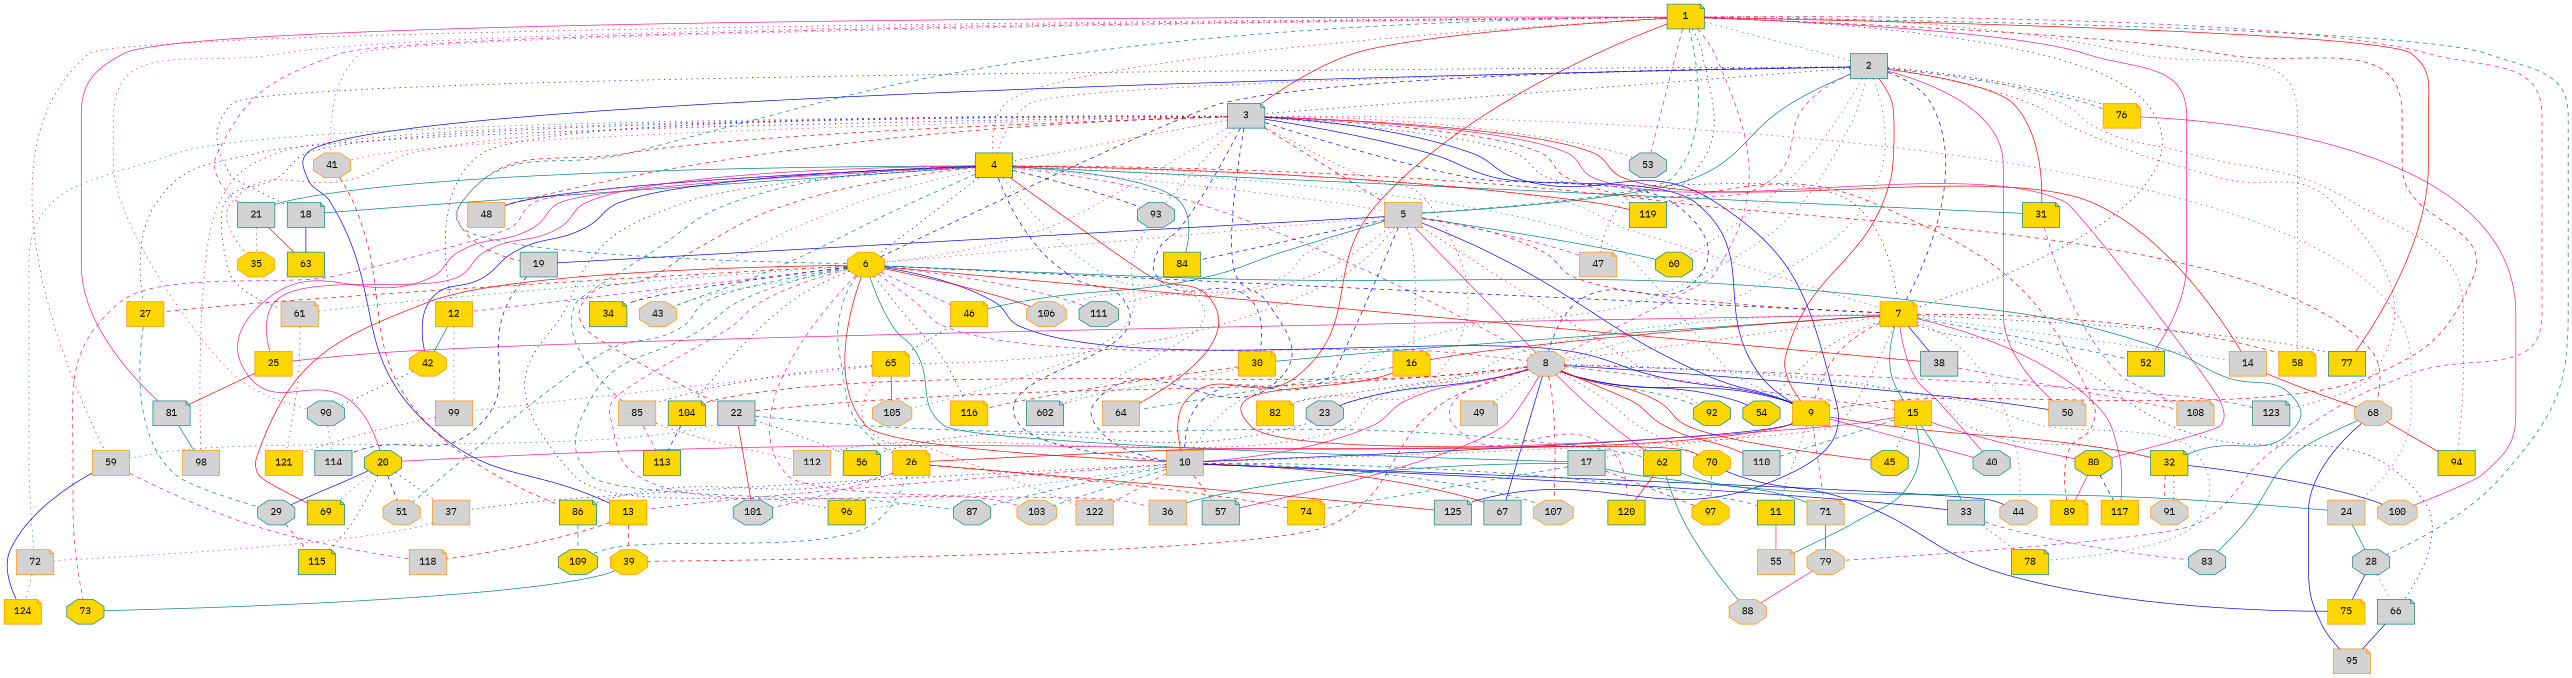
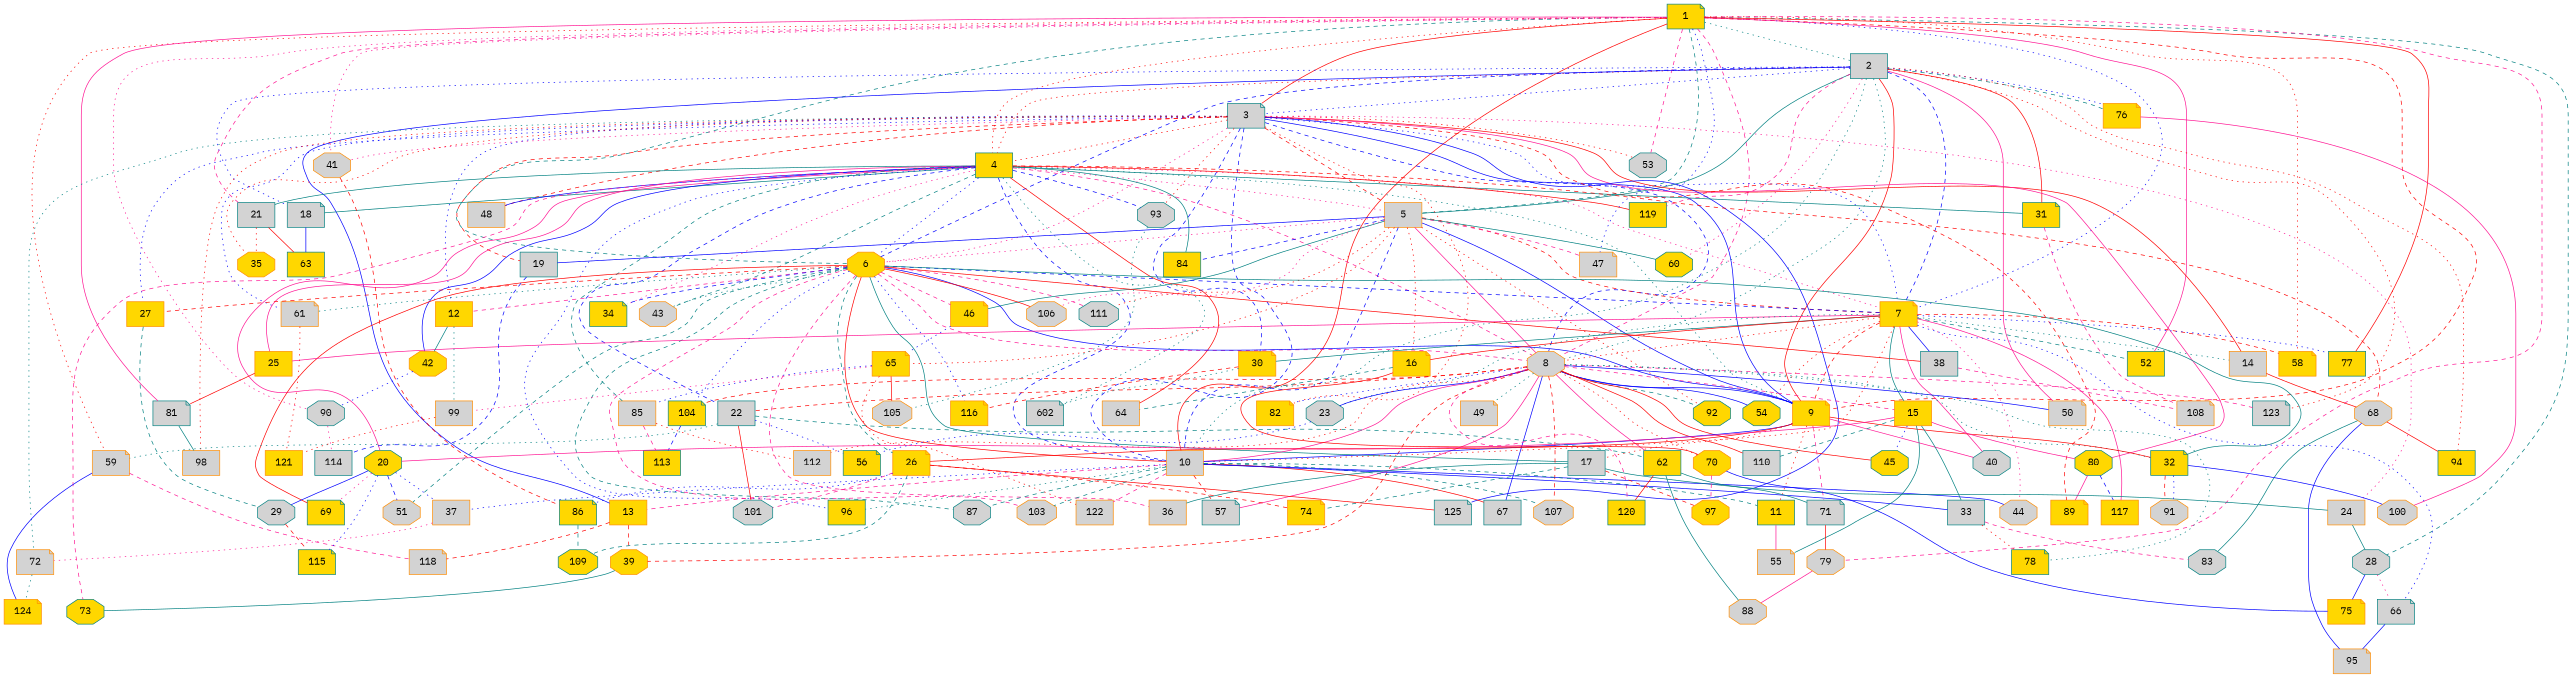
(703, 246) -> (703, 246)
(111, 463) -> (111, 463)
(1826, 513) -> (1826, 513)
